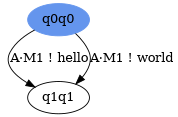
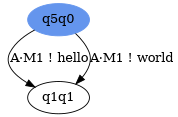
(59, 20) -> (59, 20)
